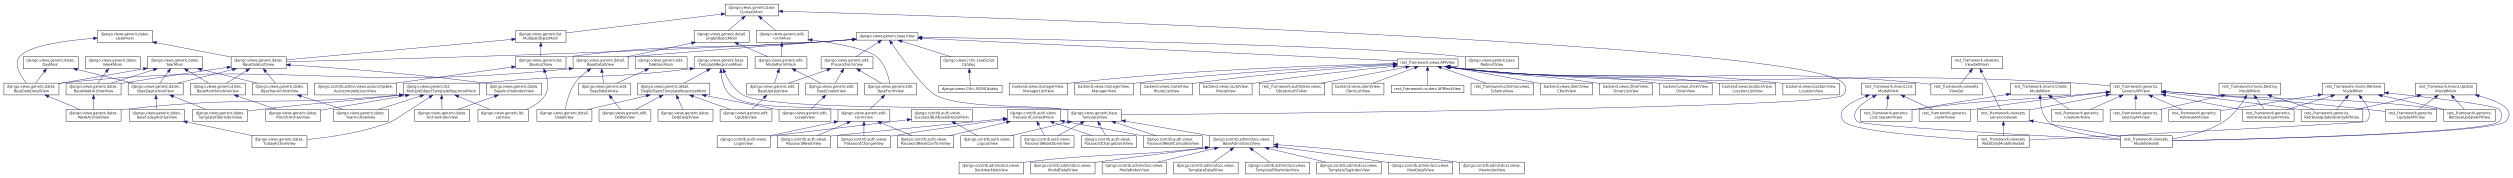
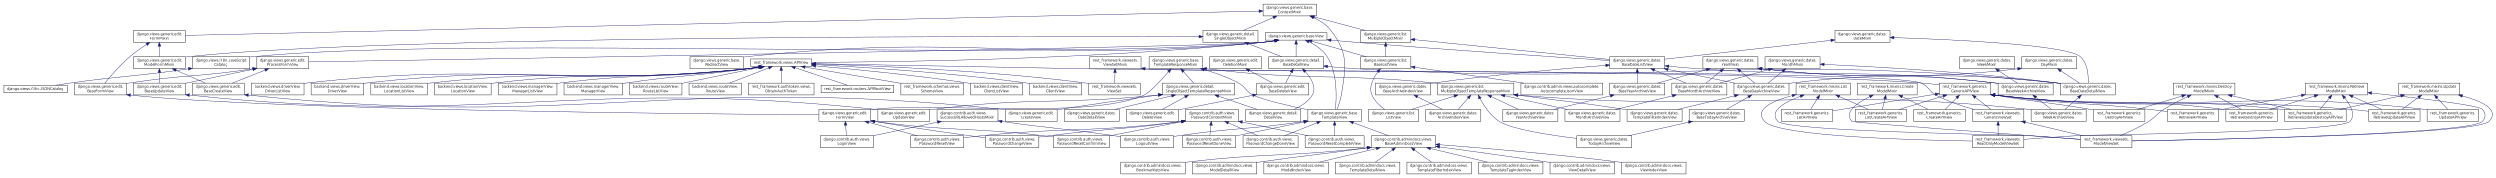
none -> (1793, 63)
